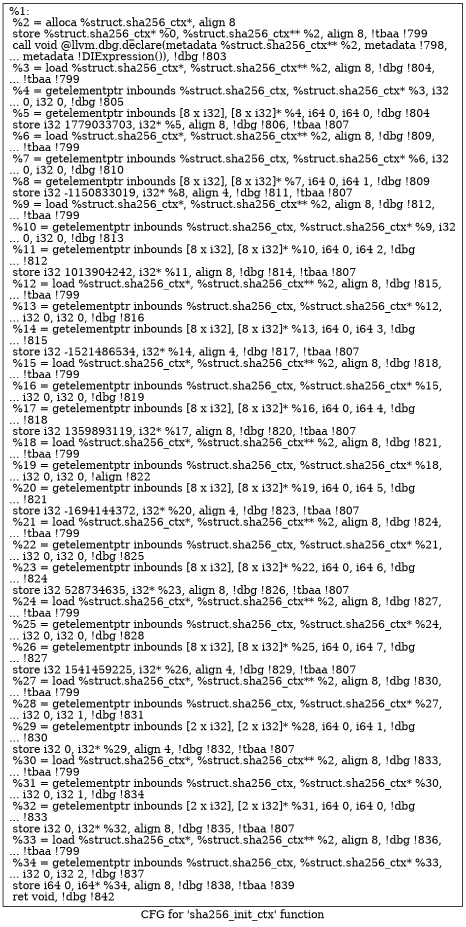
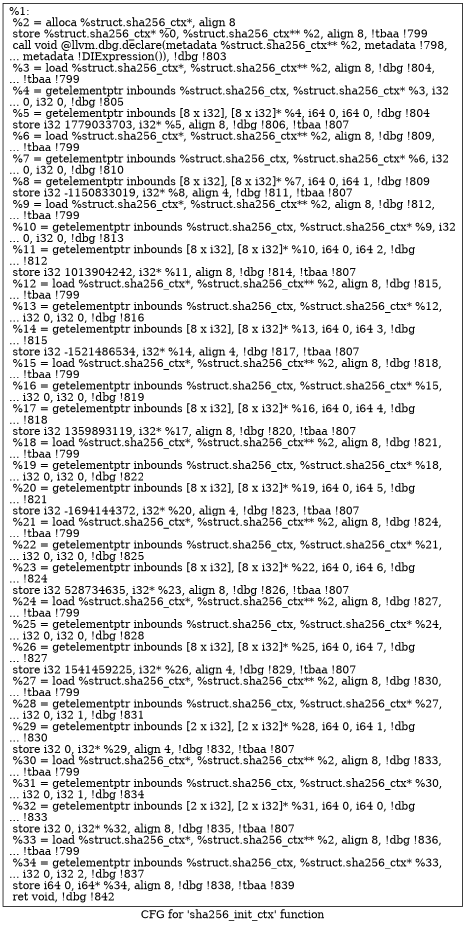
(80, 477) -> (77, 477)
